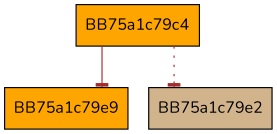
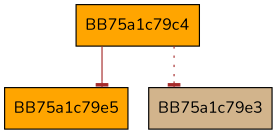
(66, 108) -> (66, 108)
(210, 108) -> (210, 108)
